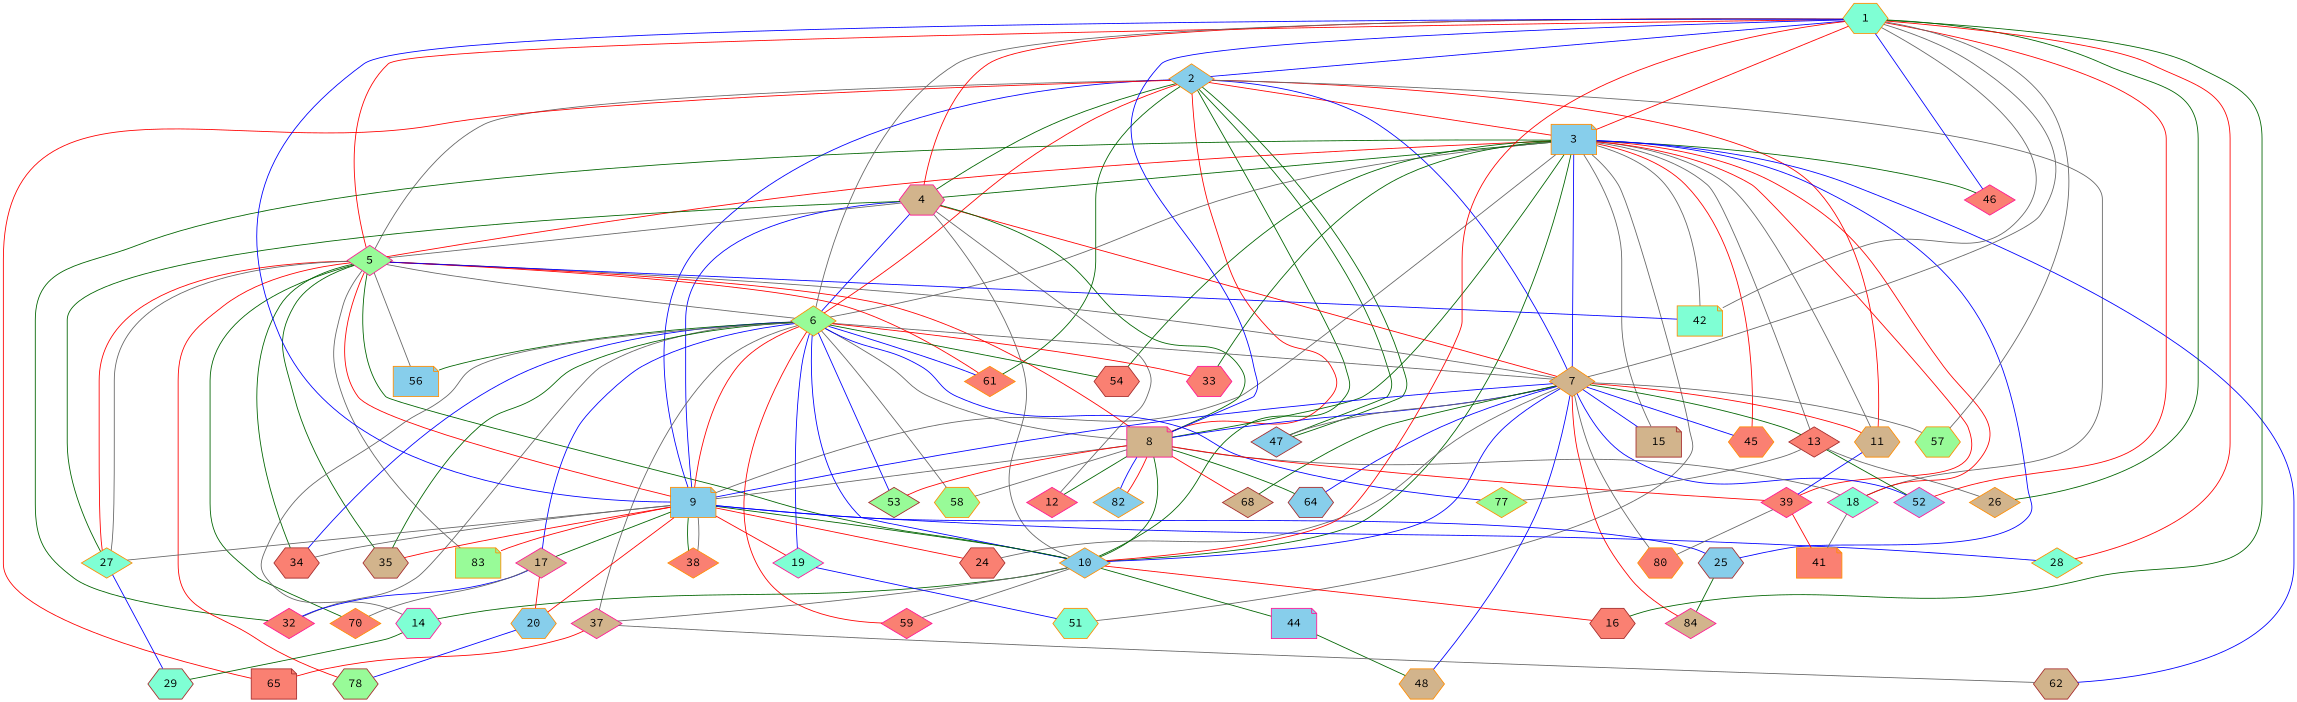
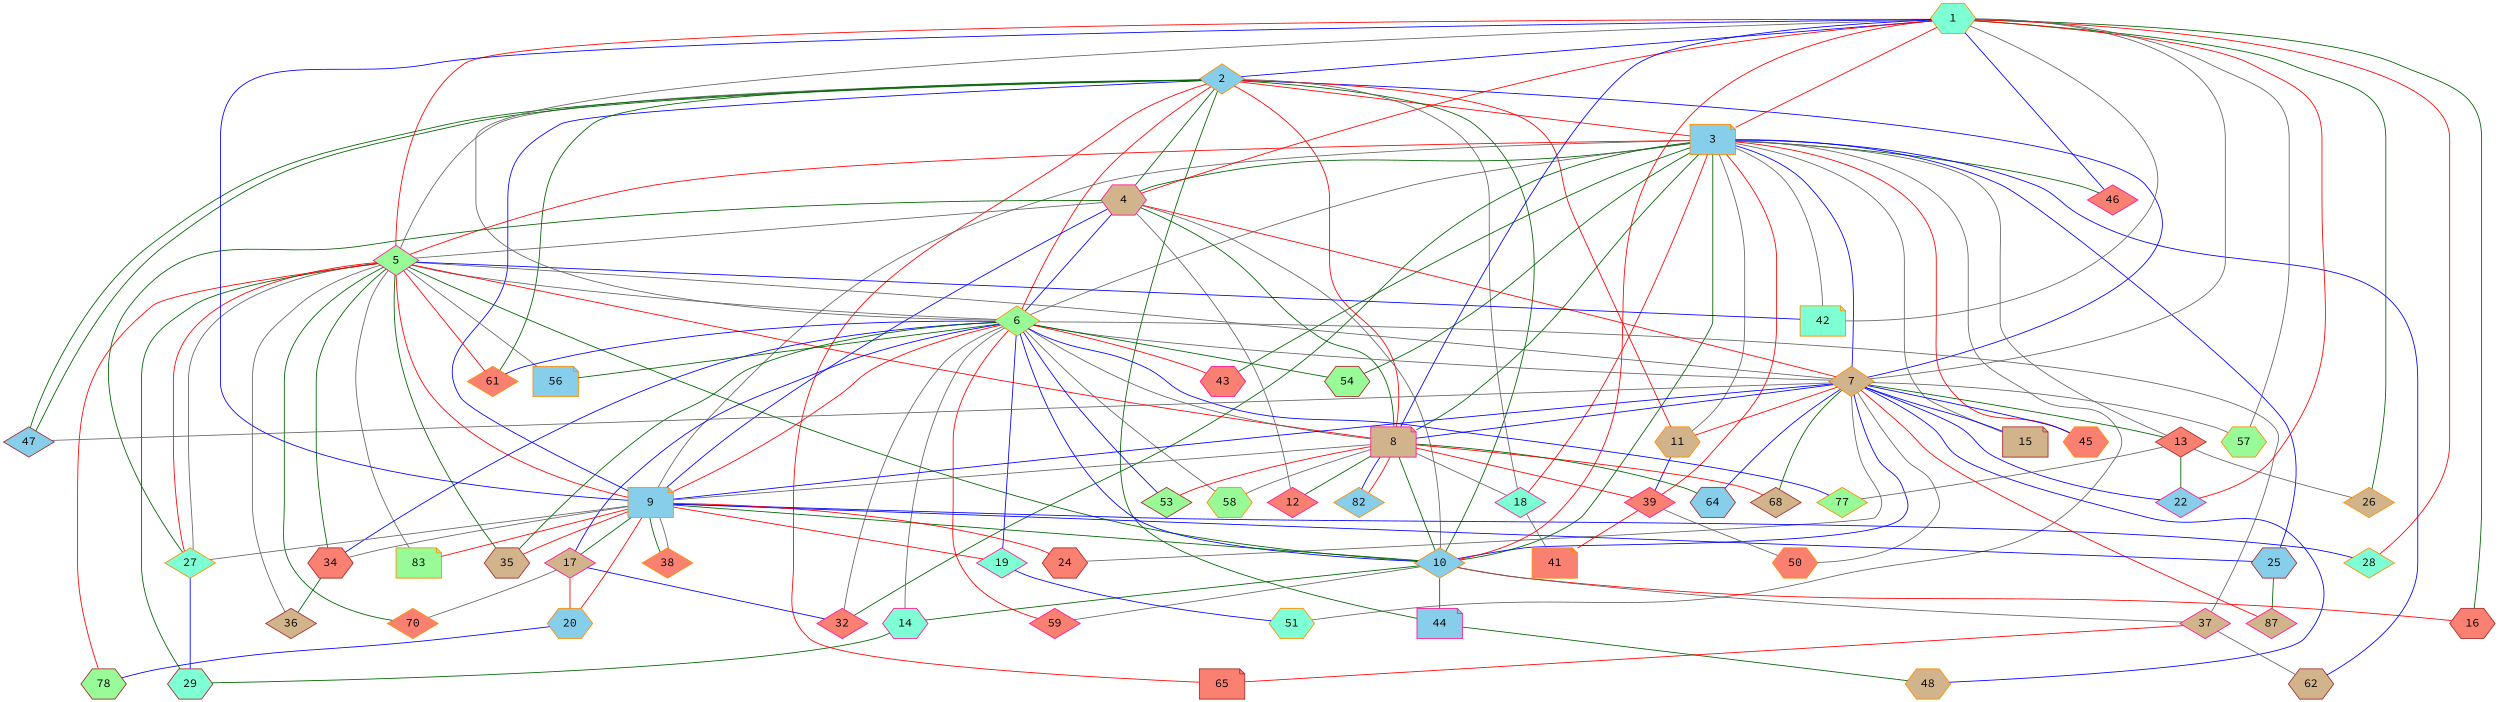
(1117, 381) -> (1347, 381)
(1209, 381) -> (1223, 381)
none -> (141, 386)
none -> (1122, 432)
(1919, 502) -> (2181, 502)
(1660, 563) -> (1795, 563)
none -> (291, 623)
(1691, 623) -> (2272, 623)
